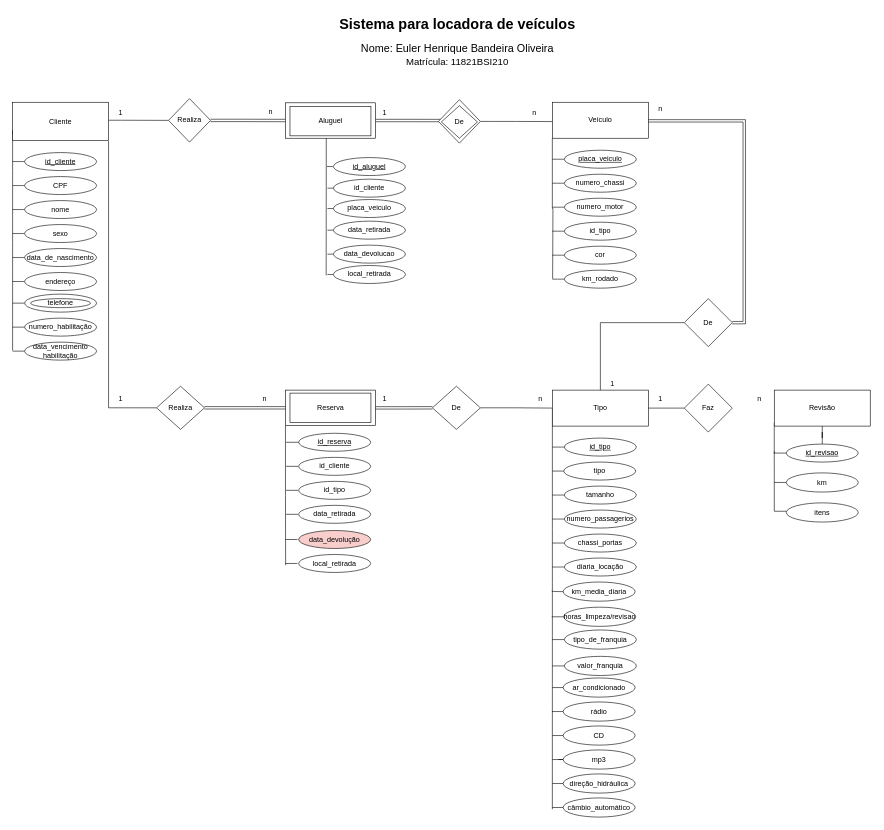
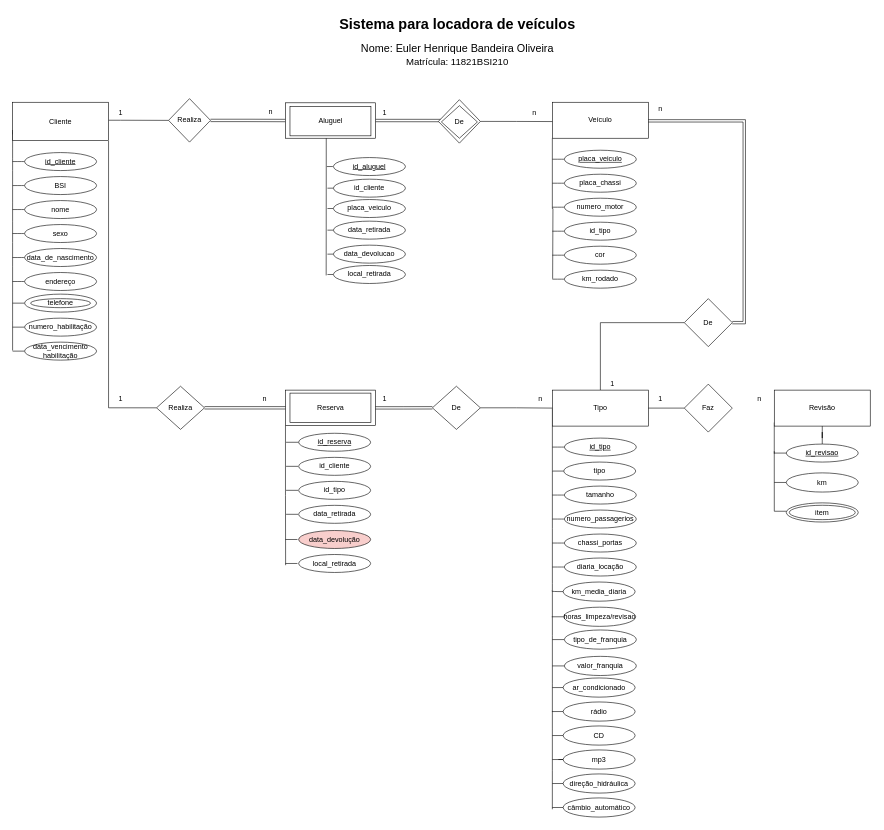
(600, 183) -> (600, 183)
(60, 186) -> (60, 186)
none -> (822, 513)
